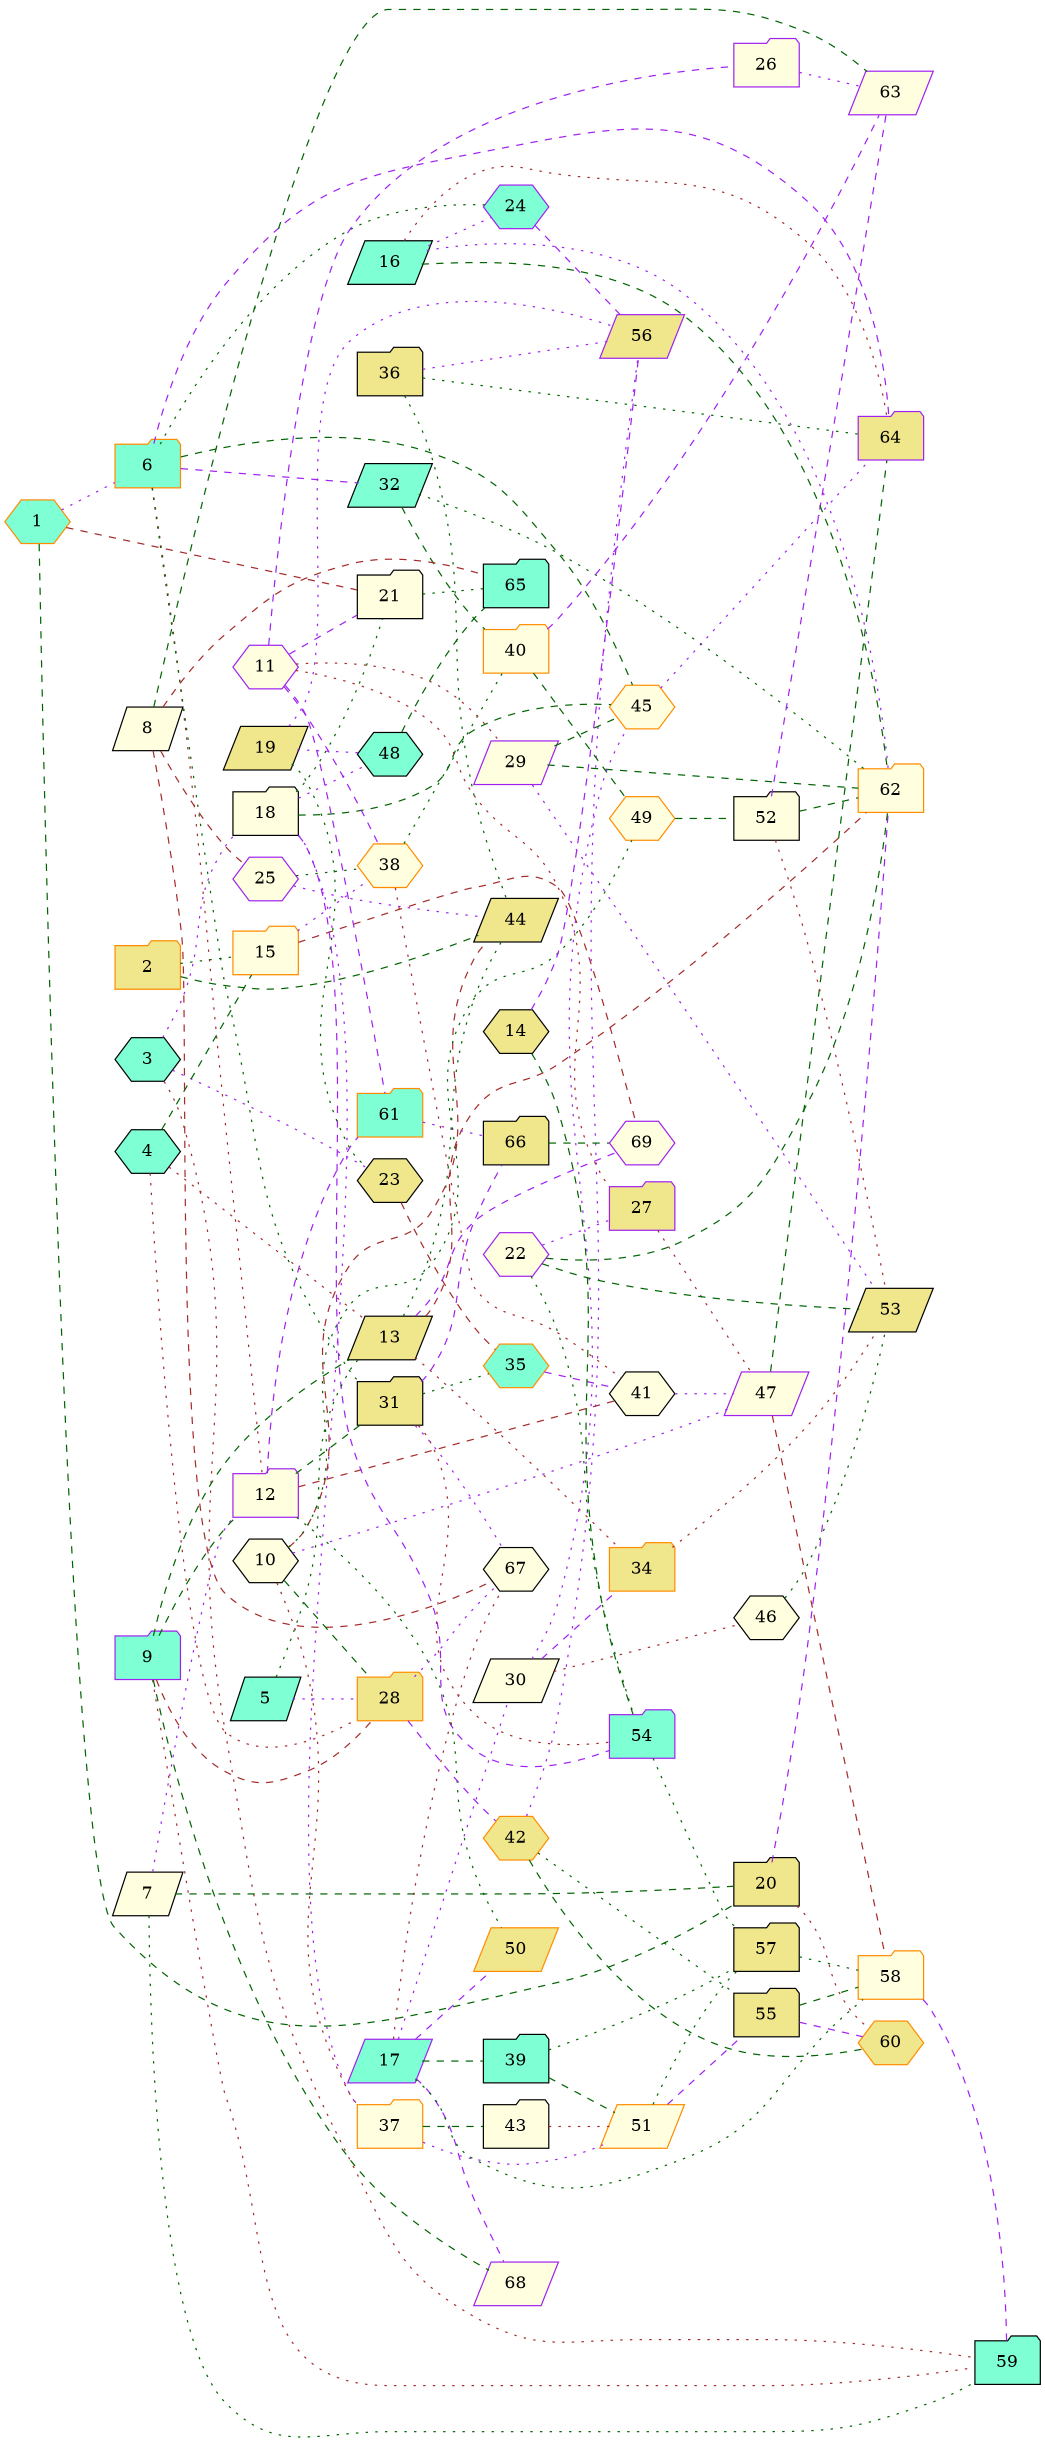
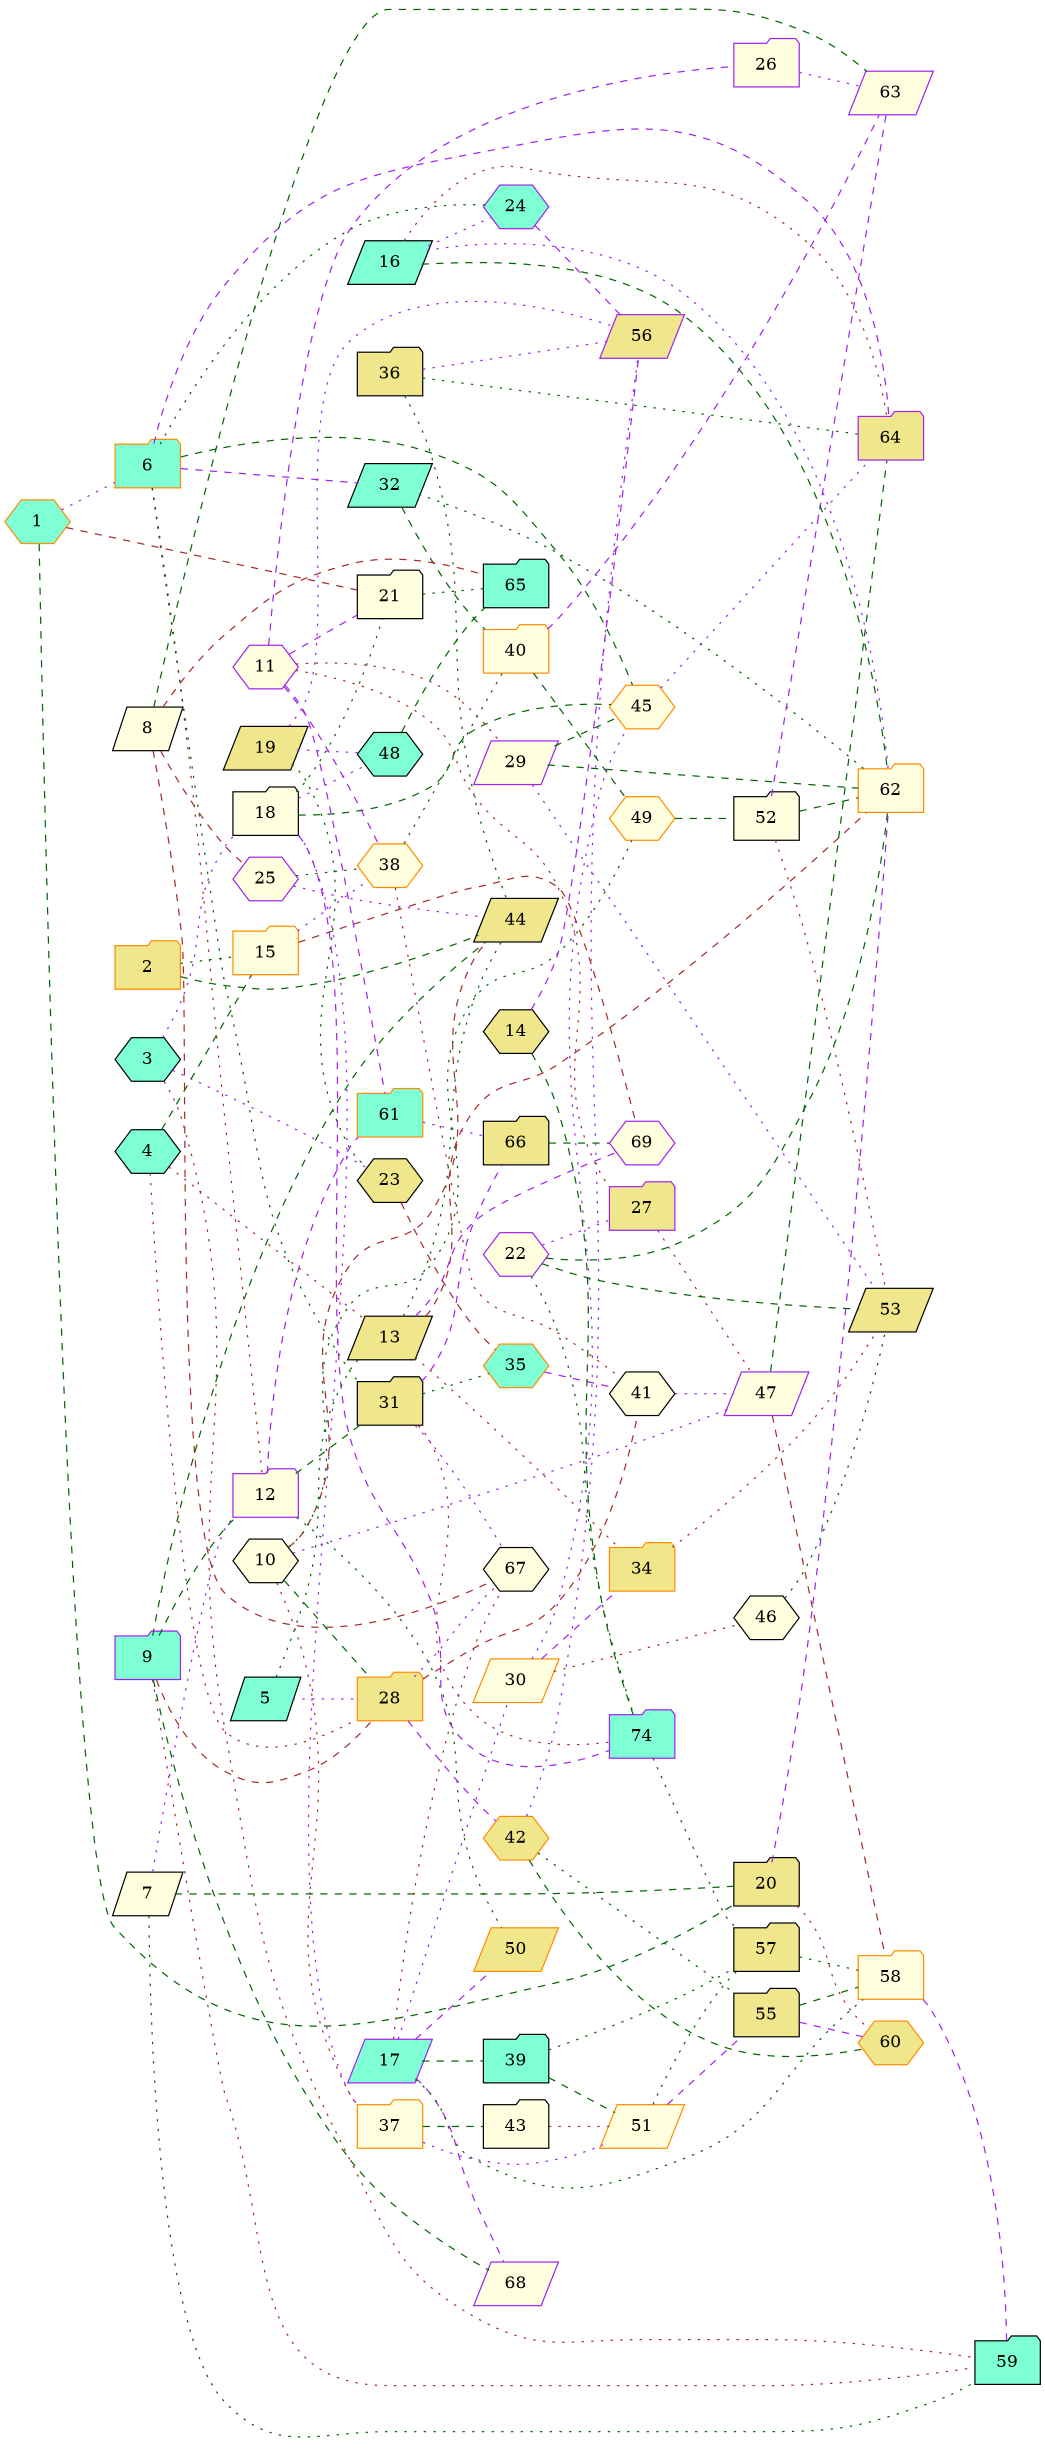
(457, 1444) -> (543, 1616)
(223, 1466) -> (261, 1258)
(516, 1681) -> (516, 1681)
(642, 1737) -> (642, 1737)
